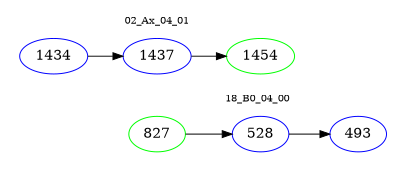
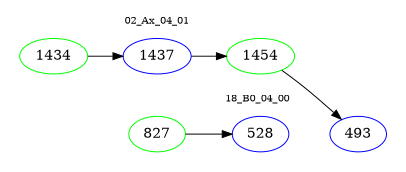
(54, 56) -> (54, 56)
(304, 134) -> (315, 96)
